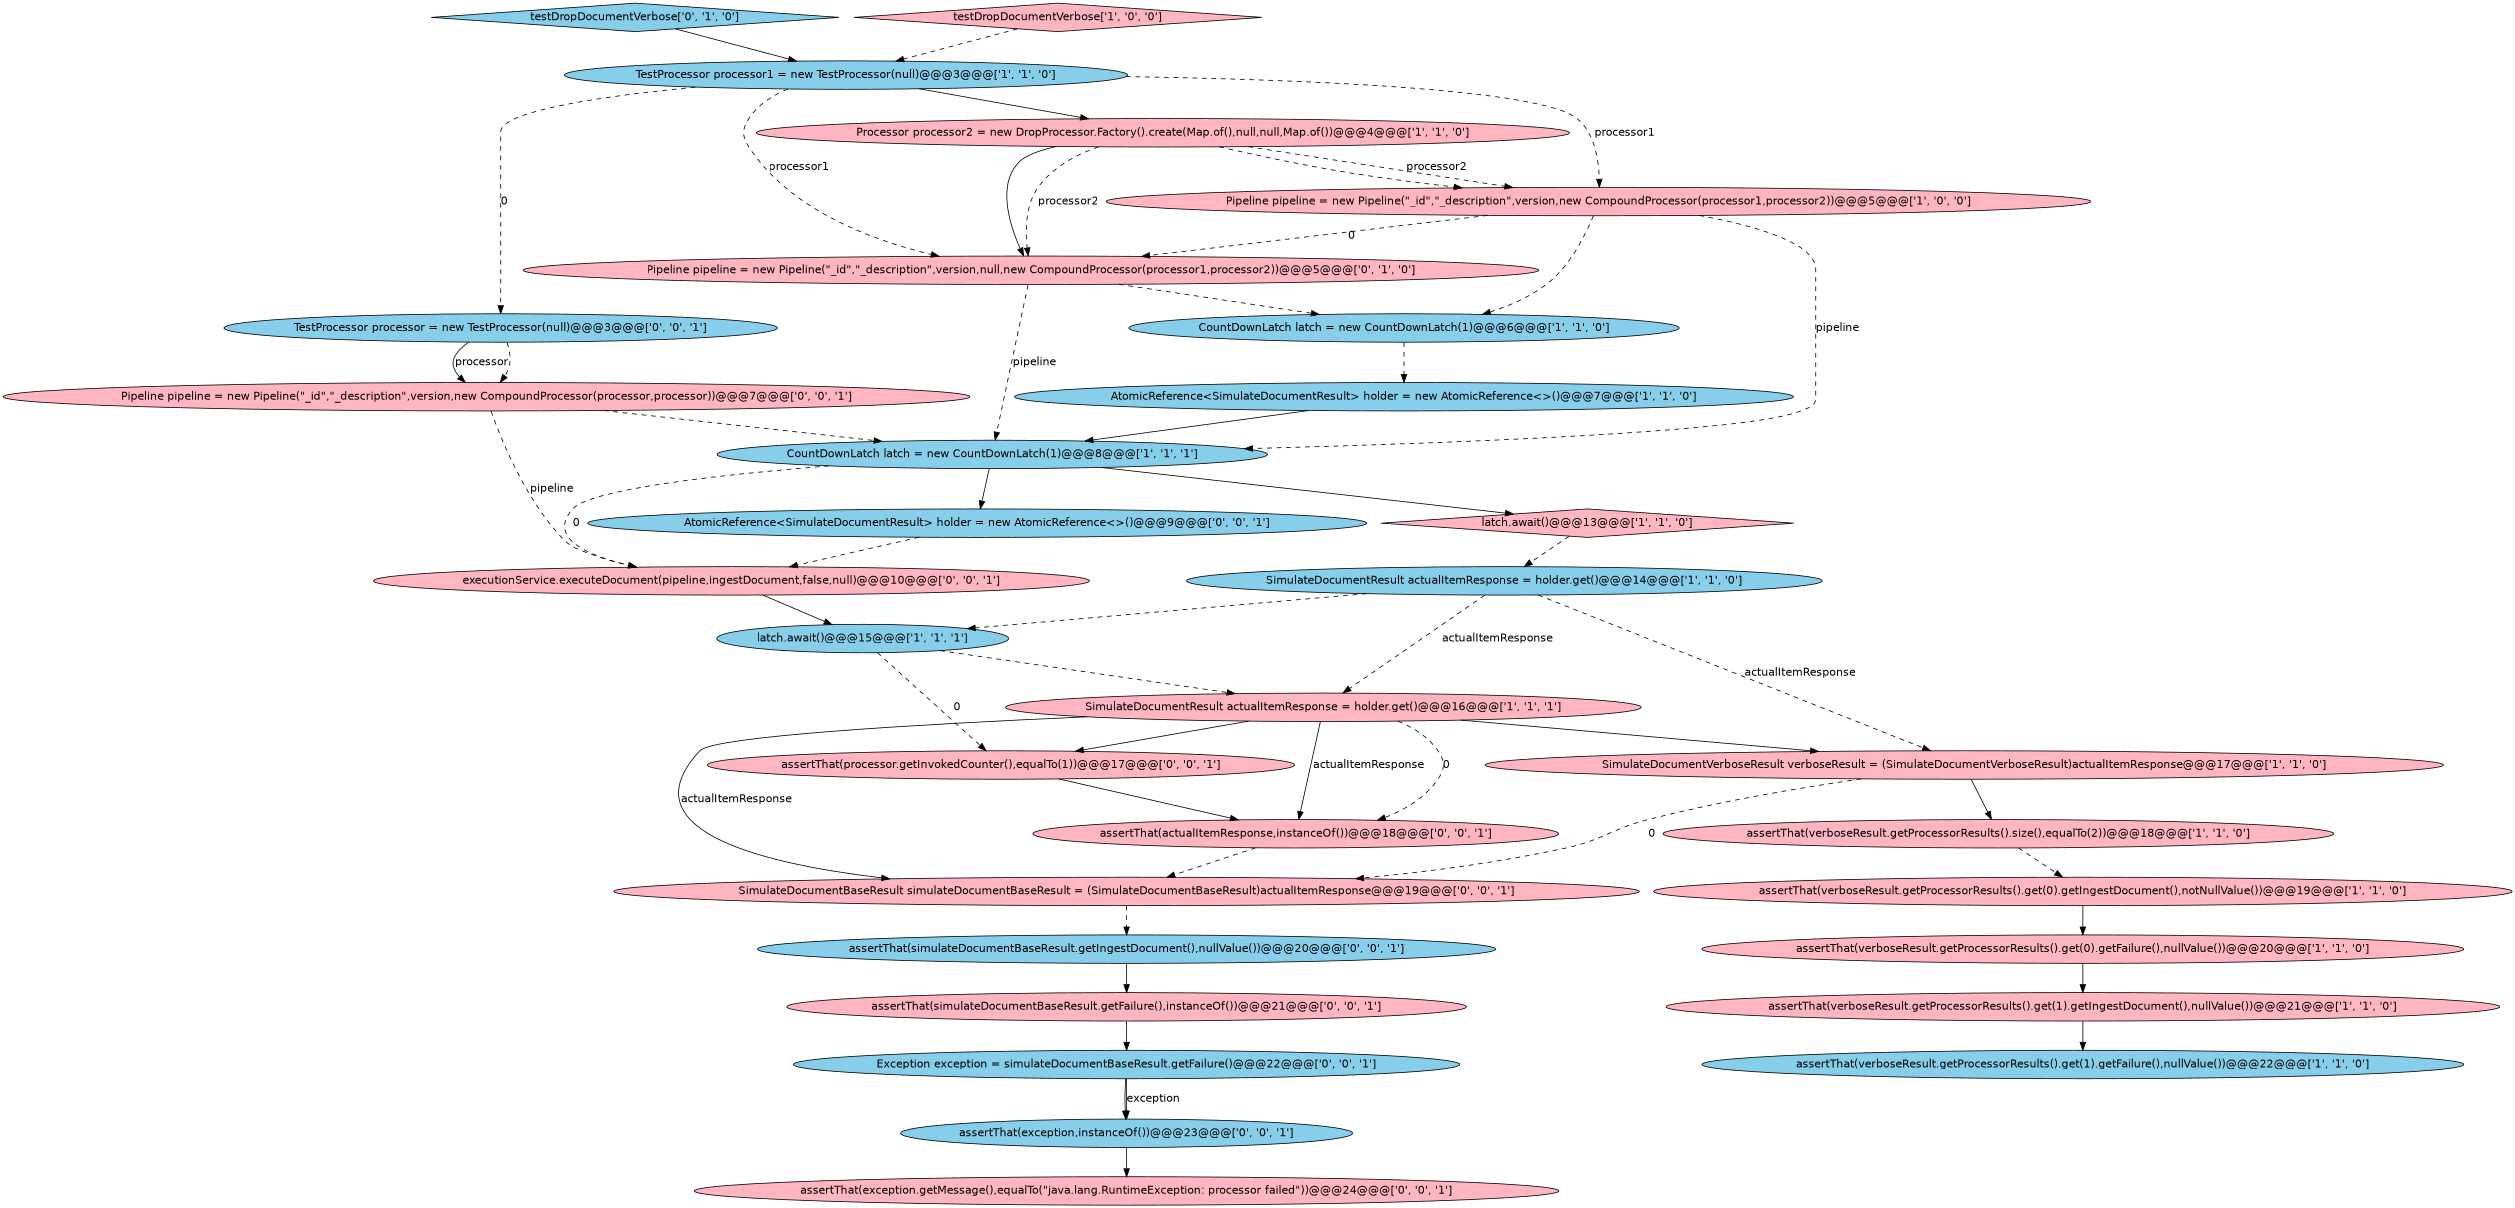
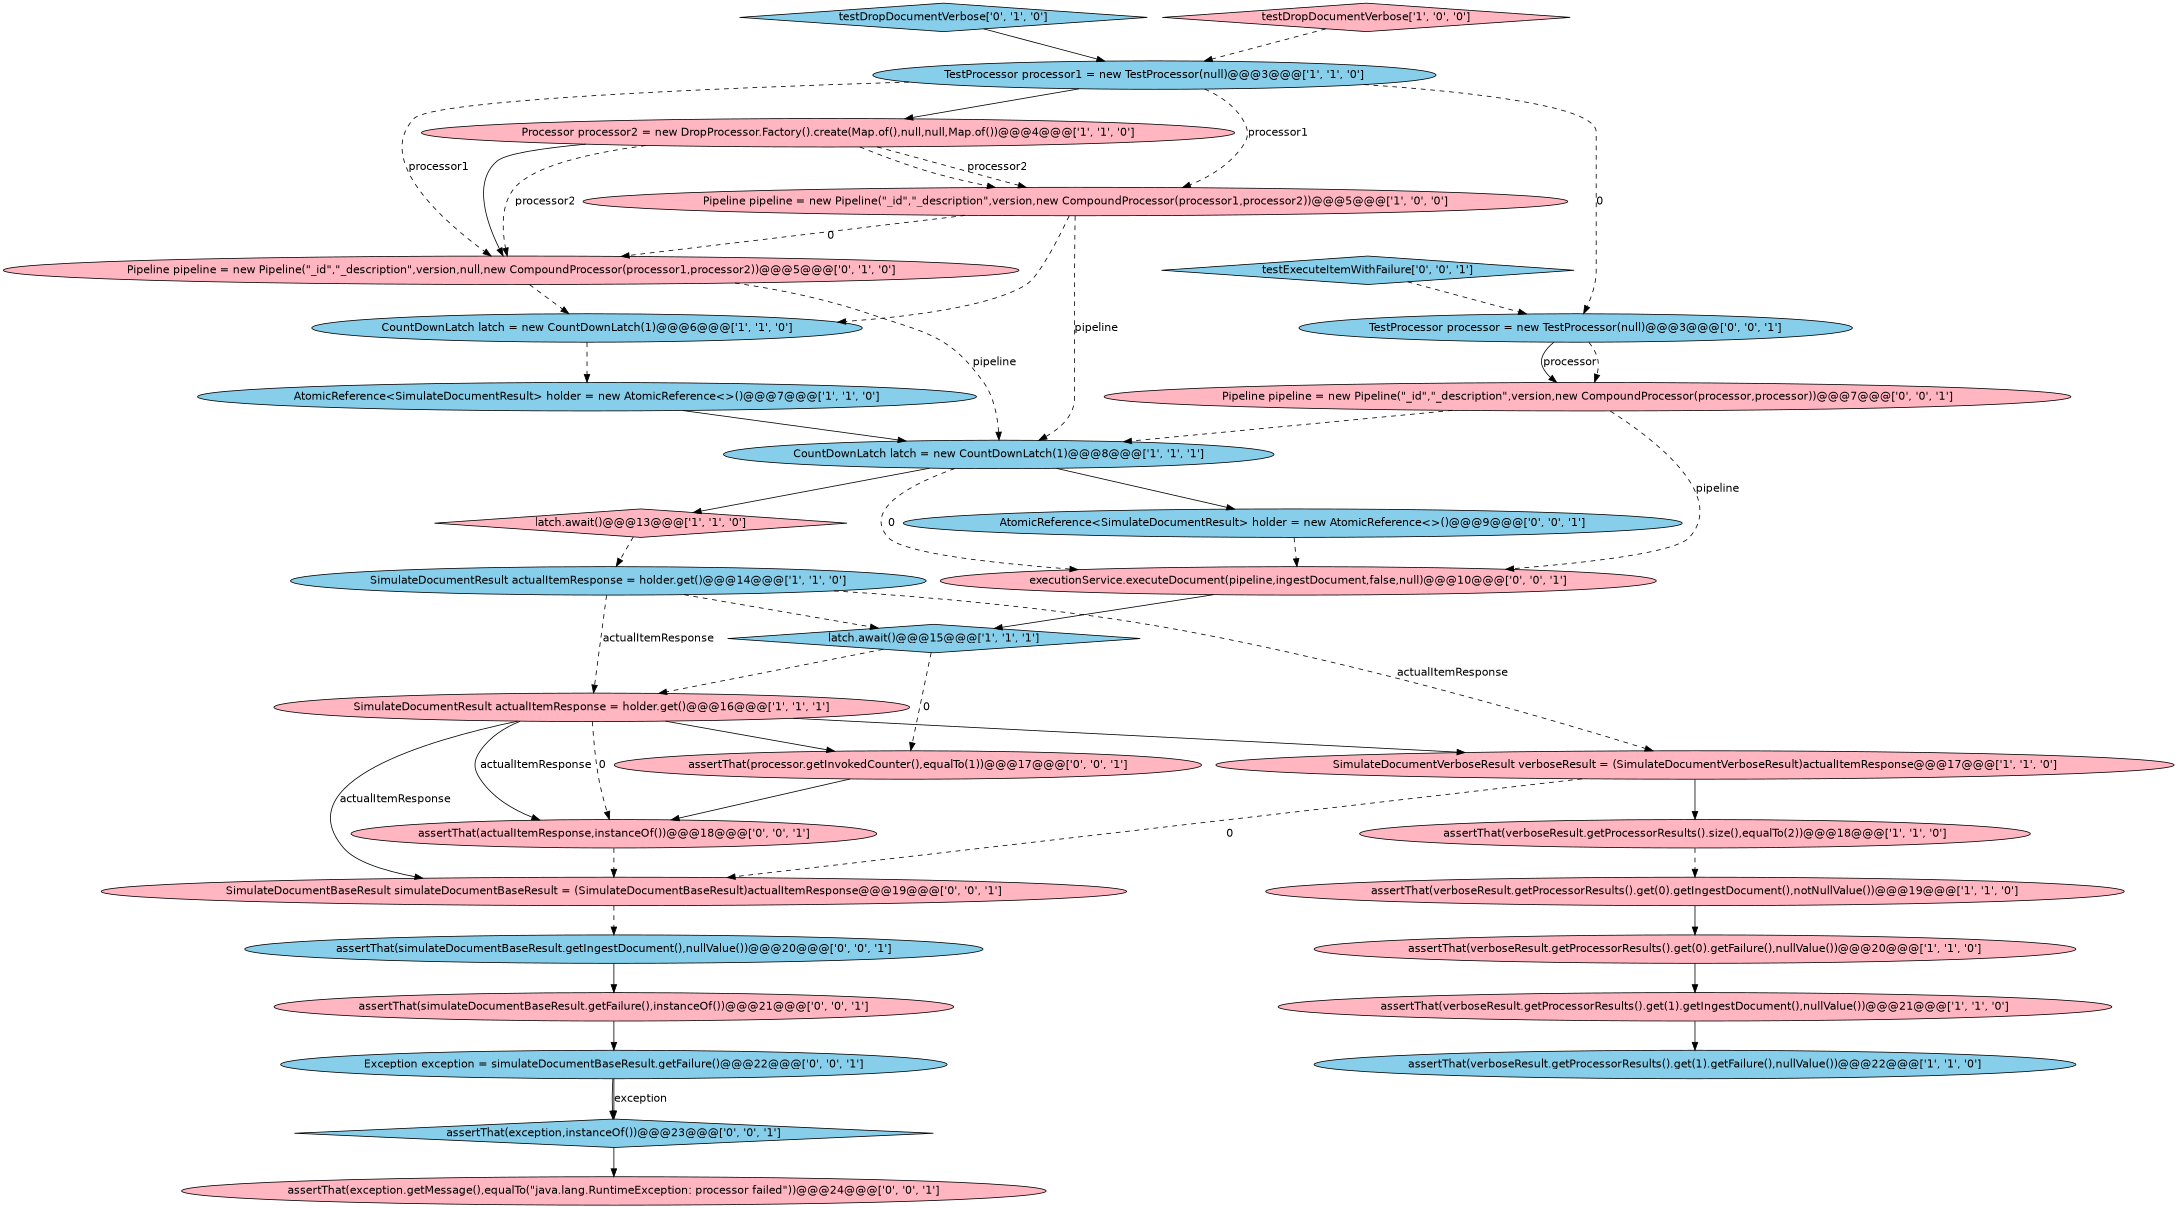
none -> (1368, 270)
(863, 639) -> (934, 639)
(1127, 1133) -> (614, 1133)
